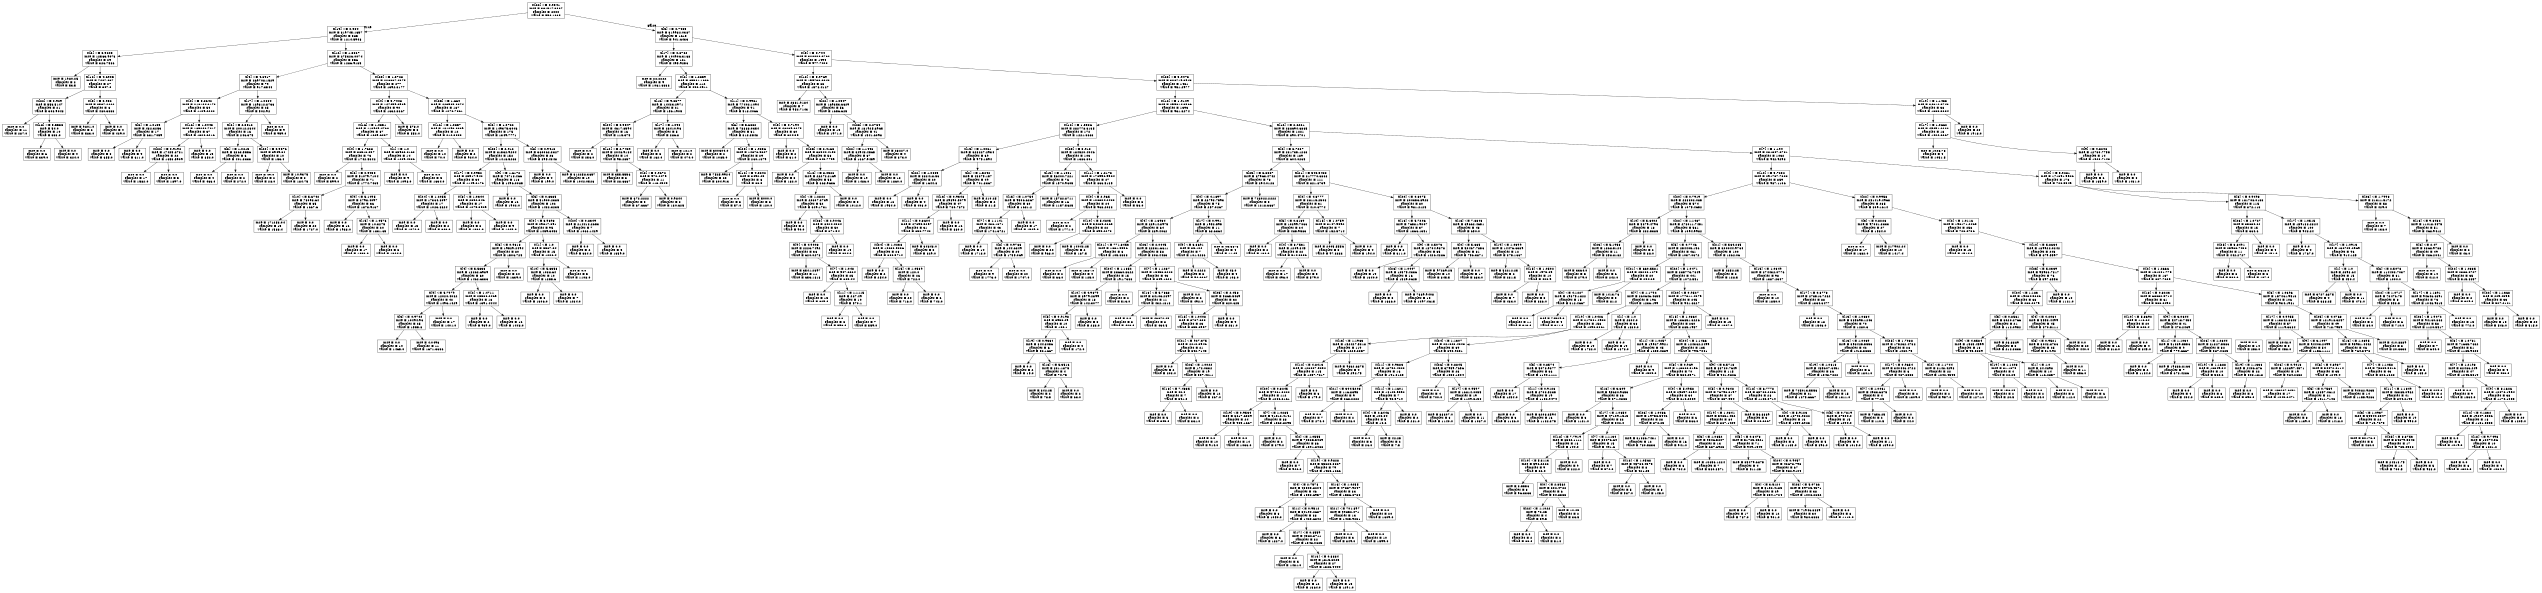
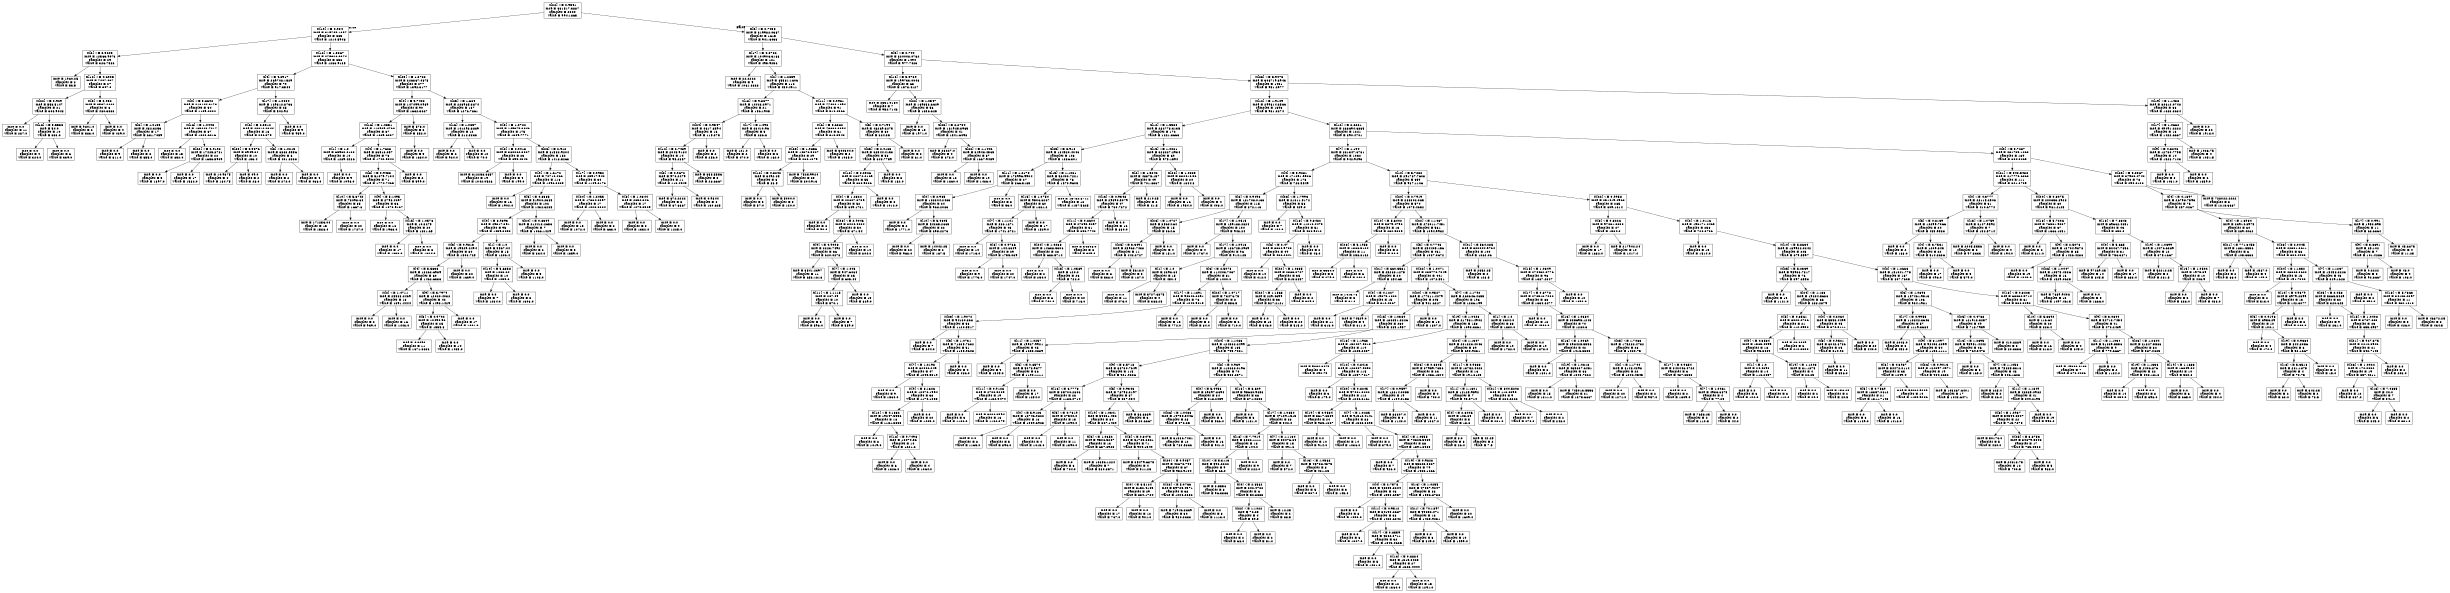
(416, 166) -> (415, 141)
(2249, 356) -> (2130, 382)
